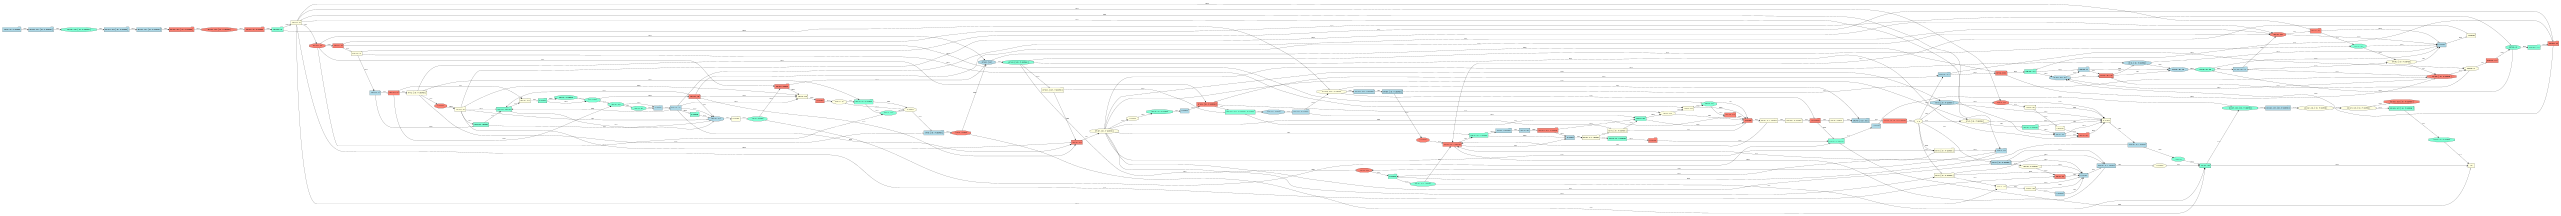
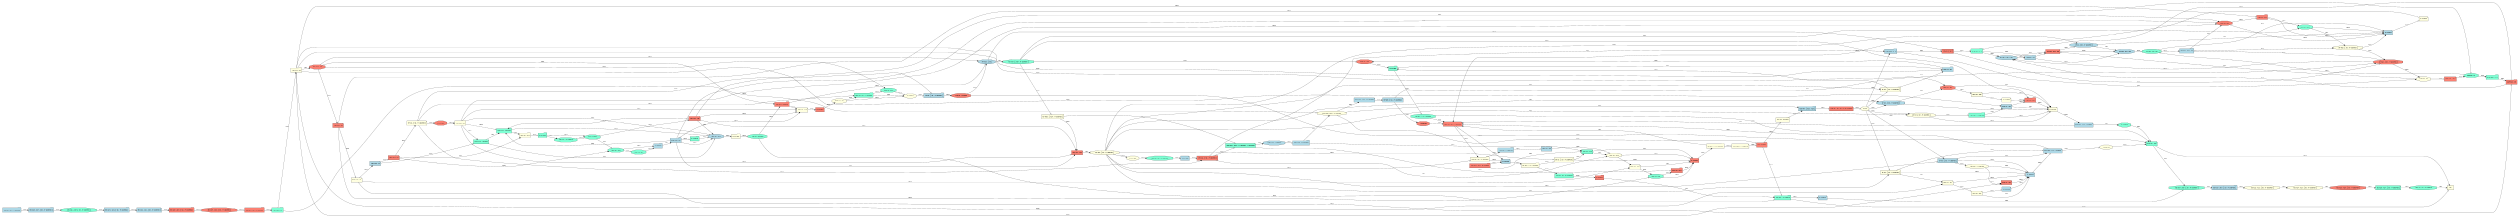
(2382, 108) -> (2370, 188)
(1533, 130) -> (1581, 148)
(1479, 135) -> (1480, 159)
